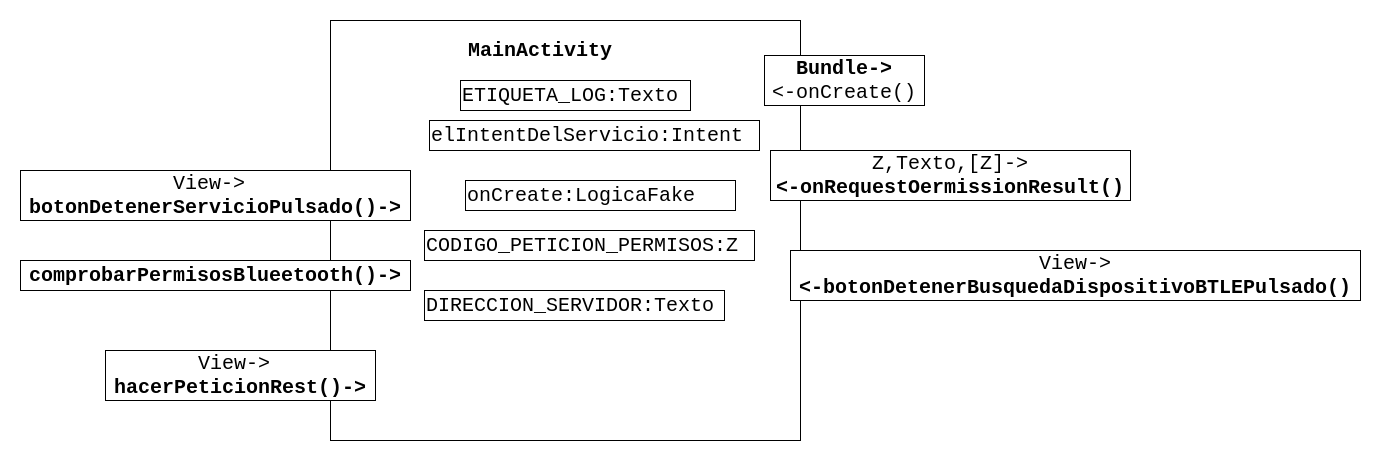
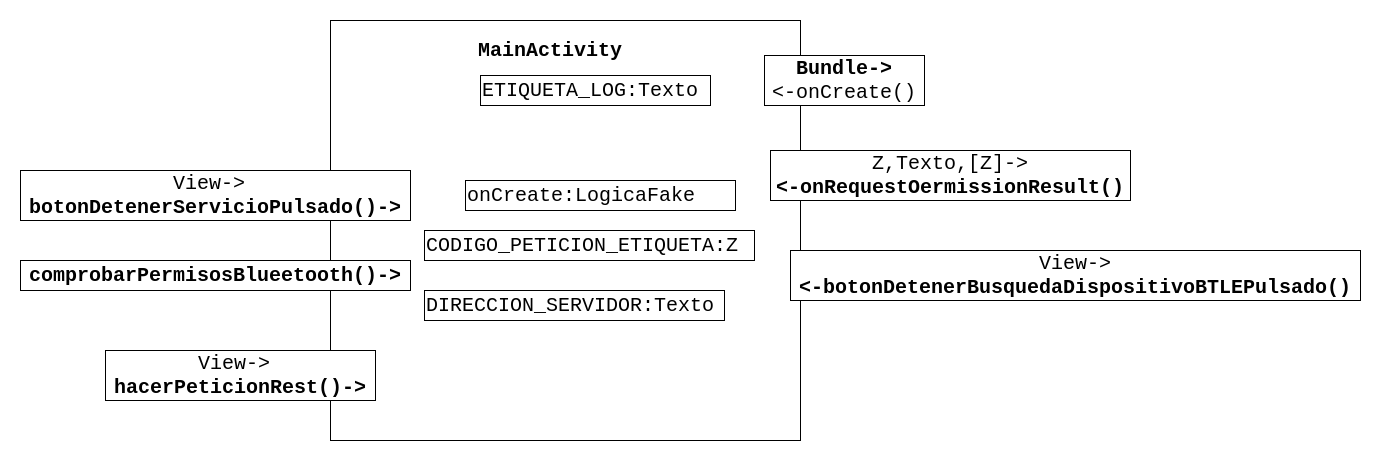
(541, 51) -> (551, 51)
(576, 96) -> (596, 91)
(595, 136) -> none
(570, 246) -> (570, 246)
